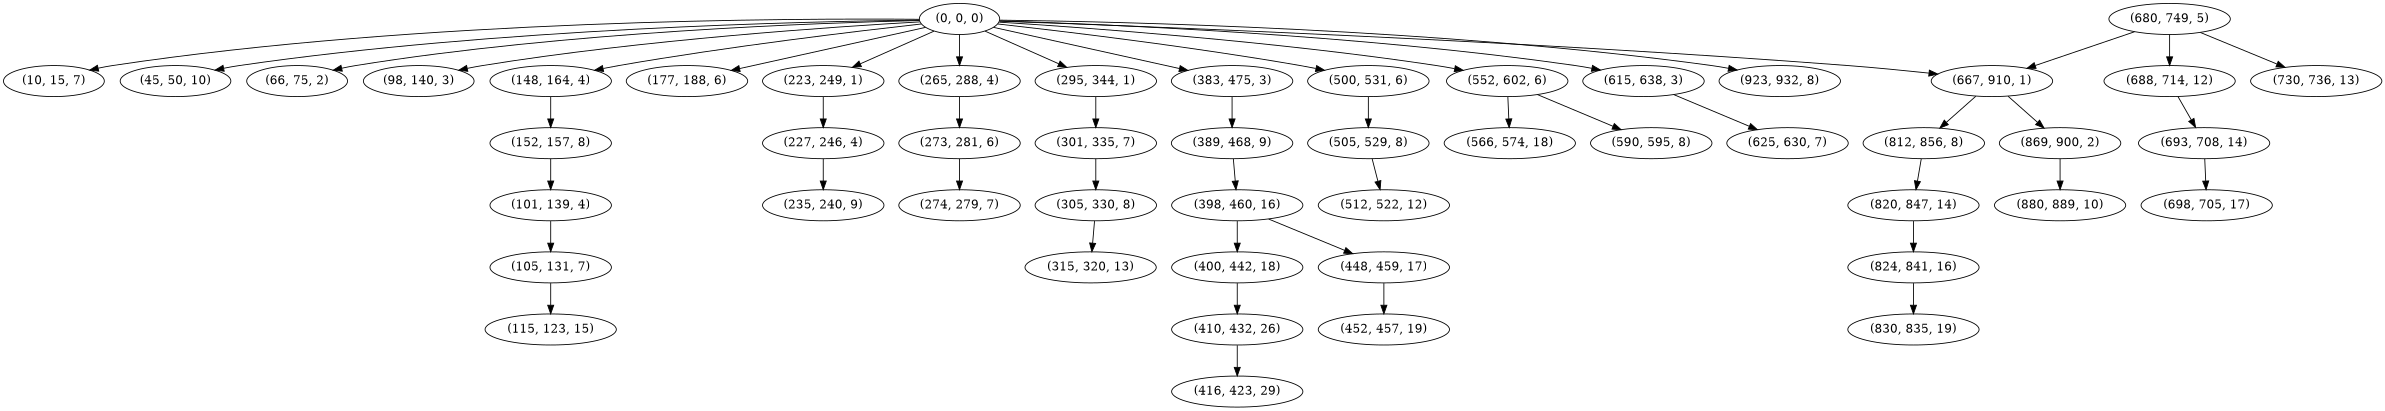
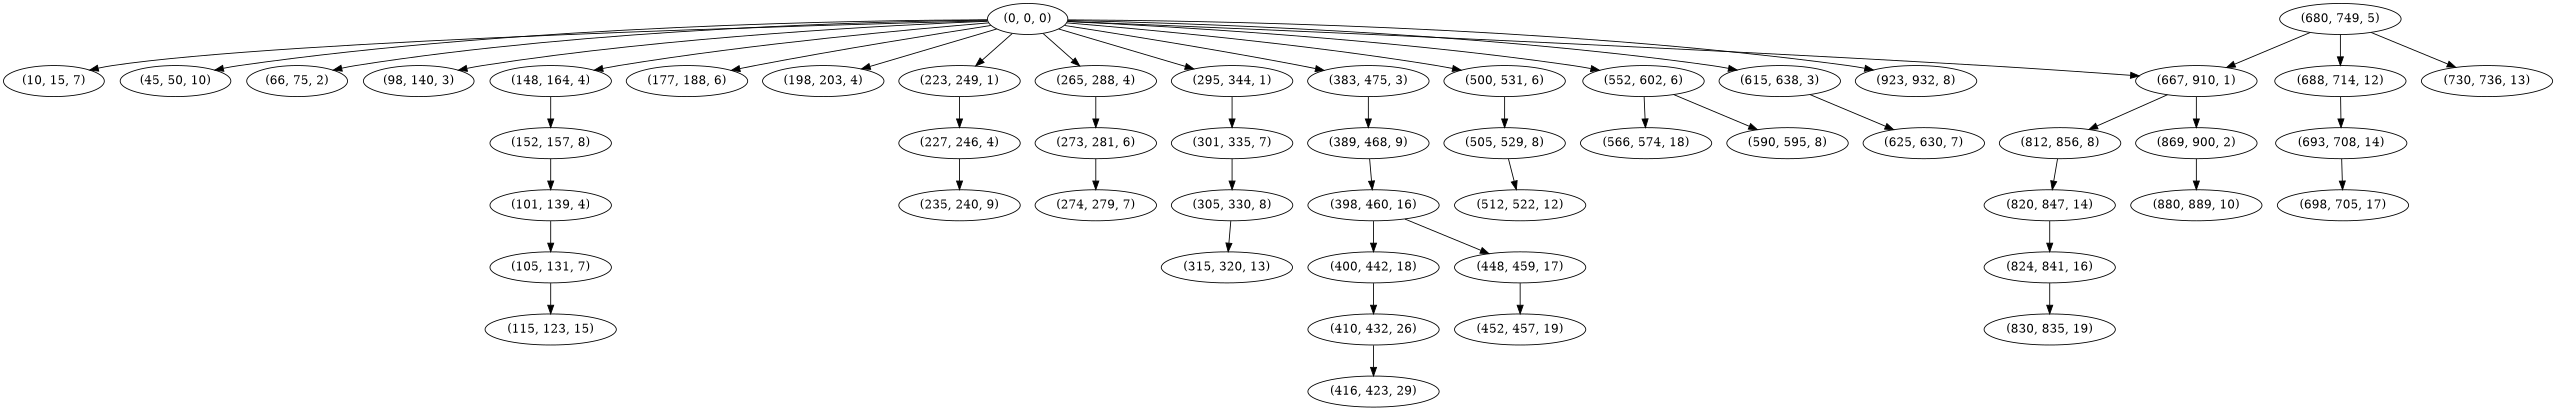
none -> (823, 81)
